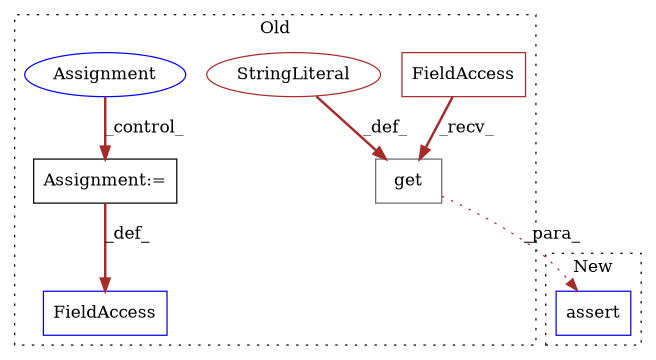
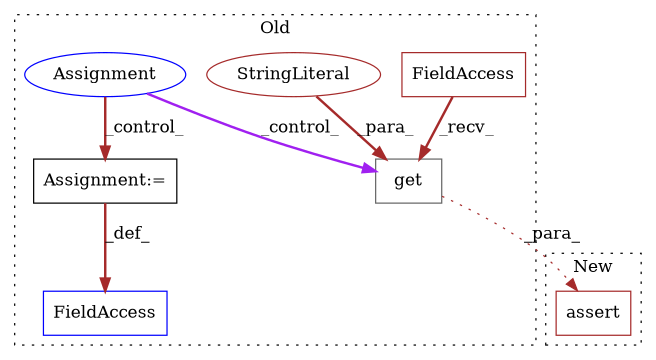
(385, 128) -> (385, 128)
none -> (254, 135)
(593, 313) -> (593, 313)
